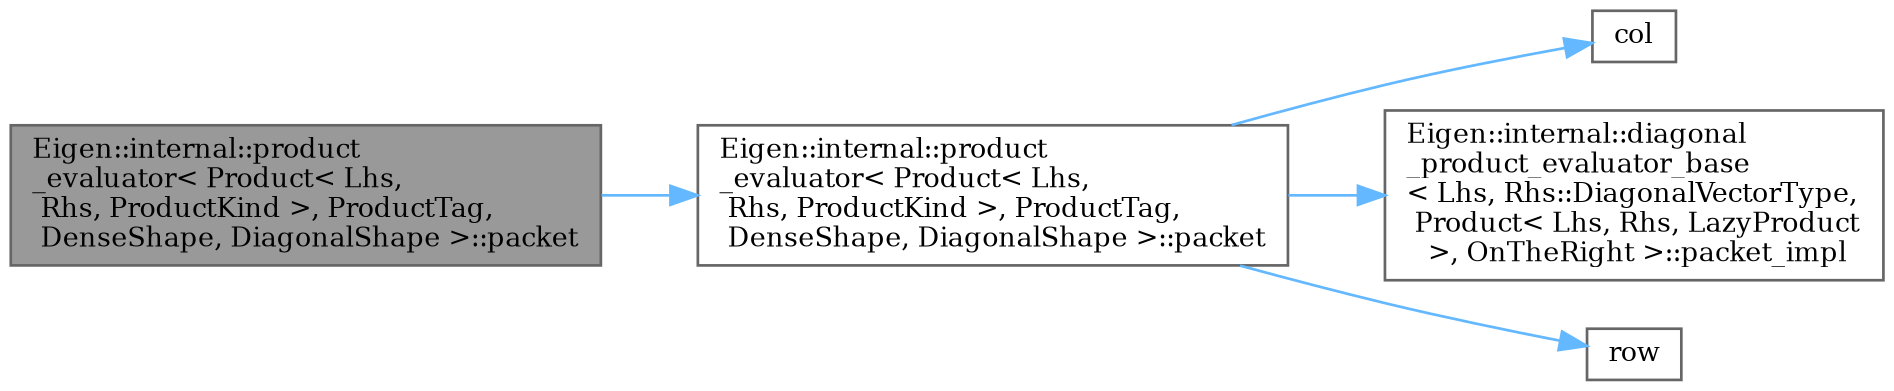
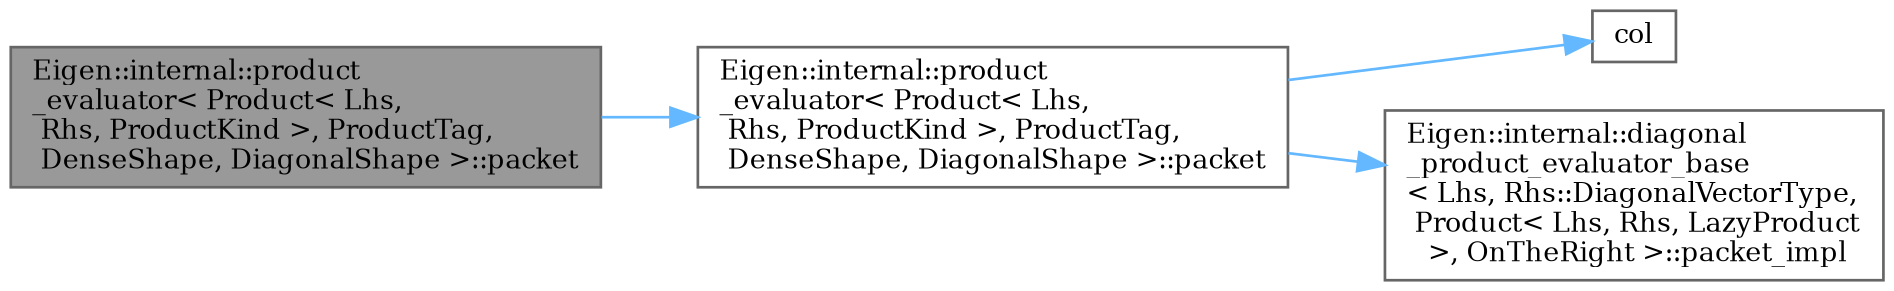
(1634, 354) -> none
